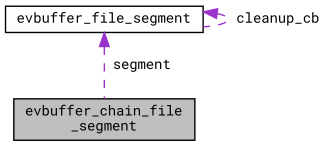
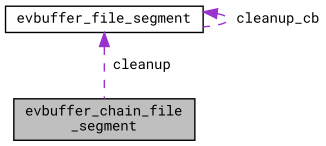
(138, 66) -> (138, 66)
